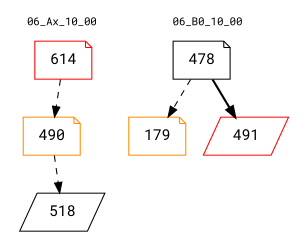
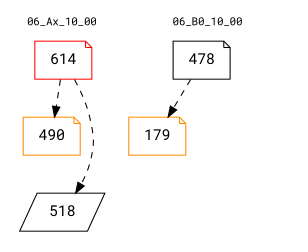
(246, 136) -> none
(56, 169) -> (93, 131)
